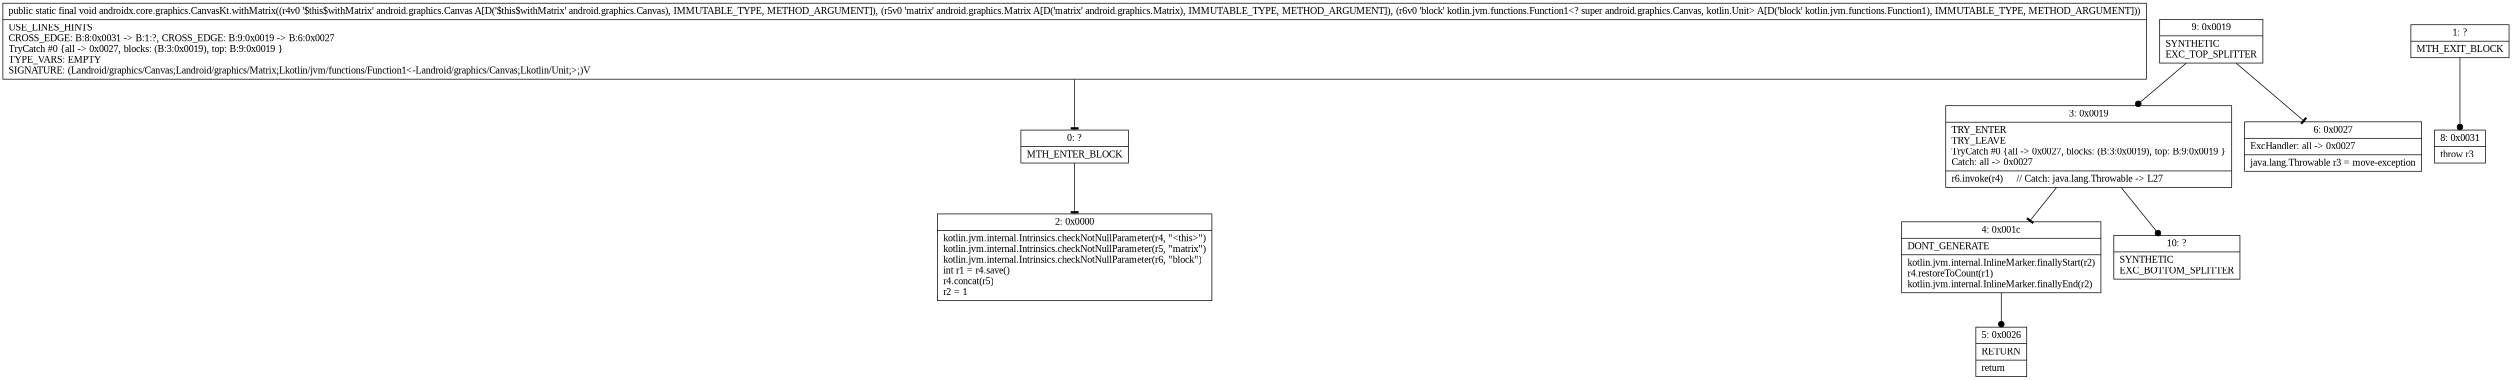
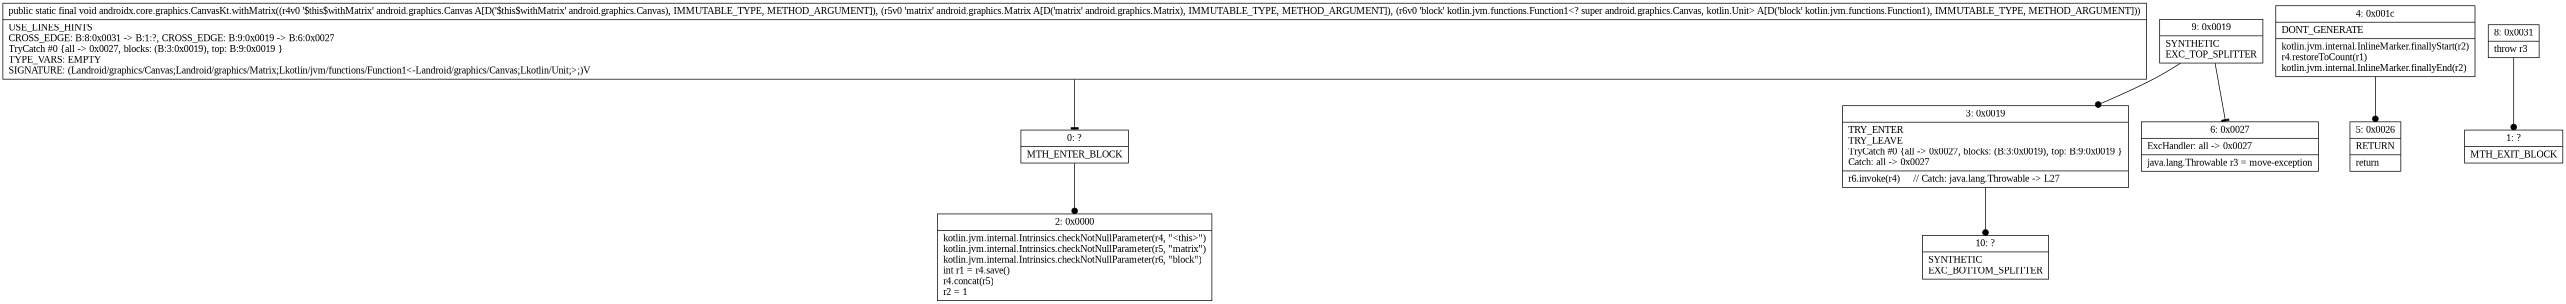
(2460, 91) -> (2514, 91)
(1075, 187) -> (1075, 186)
(2044, 203) -> none
